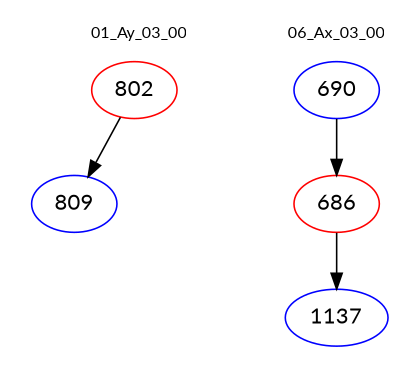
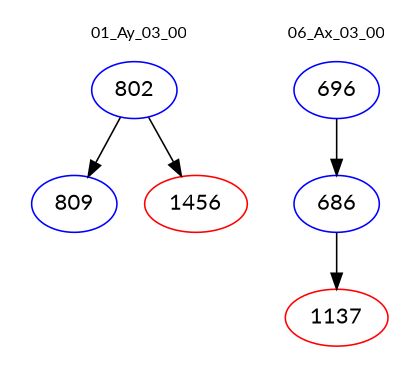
(134, 90) -> (134, 90)
(337, 90) -> (337, 90)
none -> (196, 204)
(337, 204) -> (337, 204)
(337, 318) -> (337, 318)
